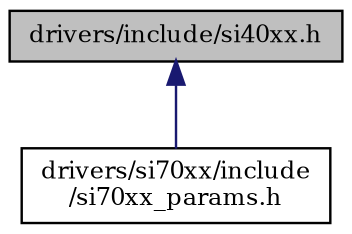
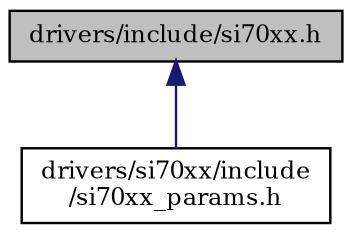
(176, 36) -> (176, 36)
